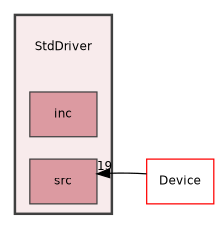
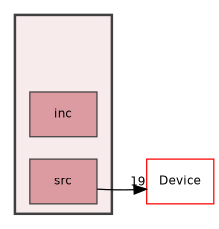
(63, 47) -> none
(128, 173) -> (120, 190)
